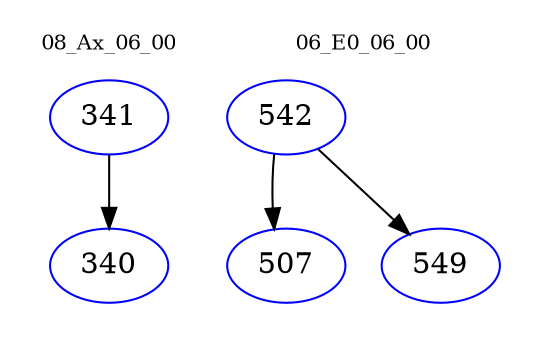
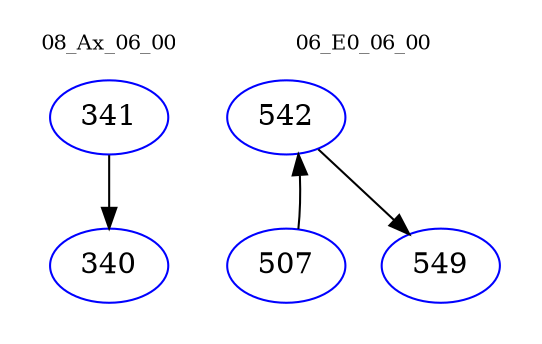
(273, 181) -> (300, 202)
